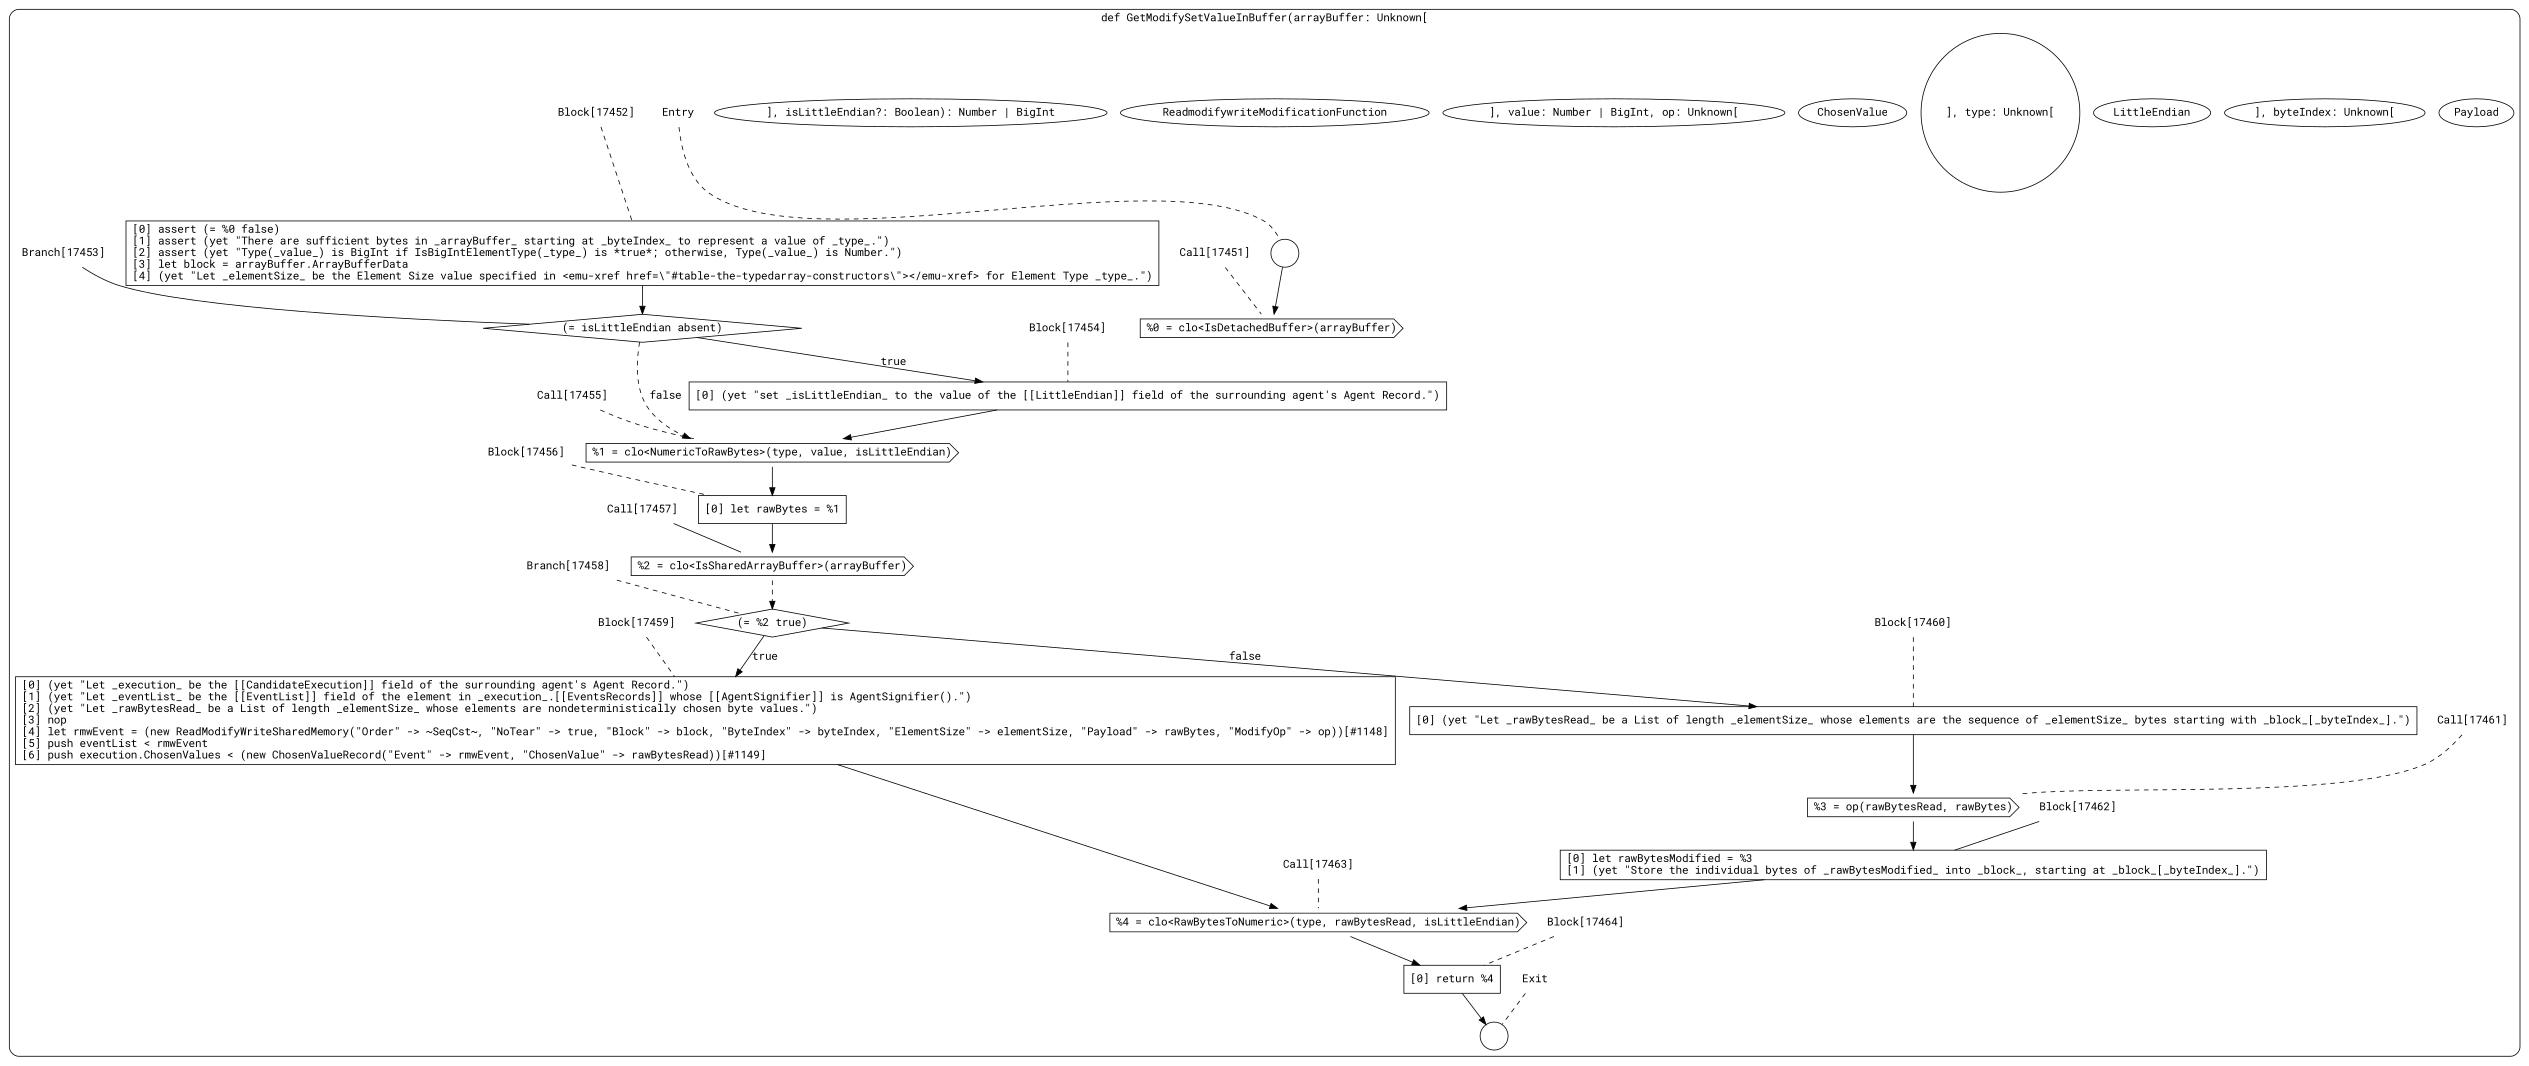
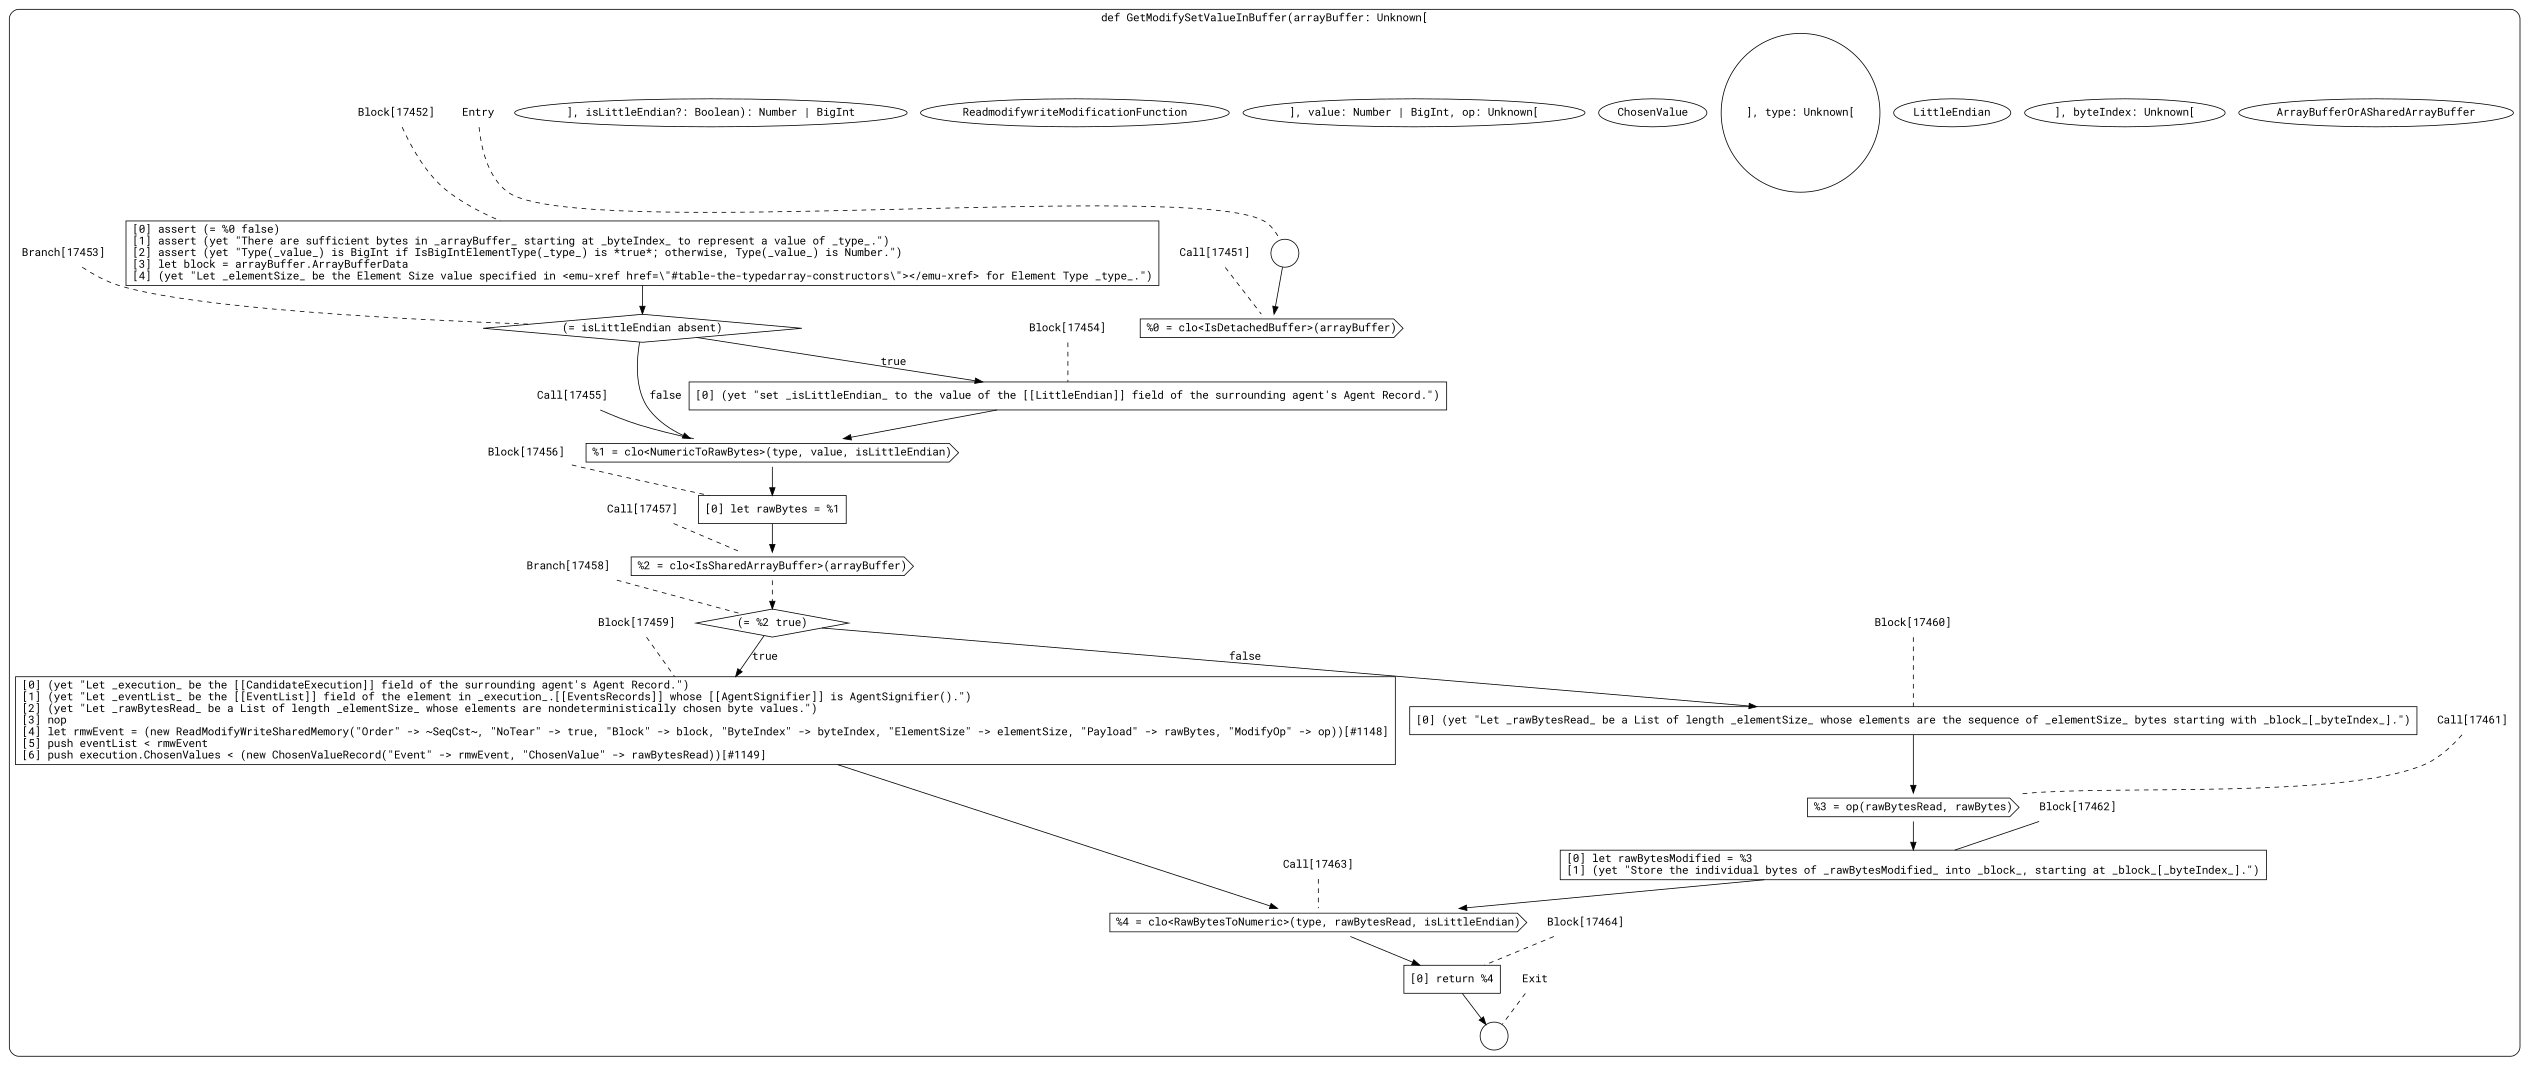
(2476, 113) -> (2376, 113)
(303, 312) -> (303, 312)
(643, 398) -> (643, 398)
(646, 427) -> (646, 427)
(707, 538) -> (707, 538)
